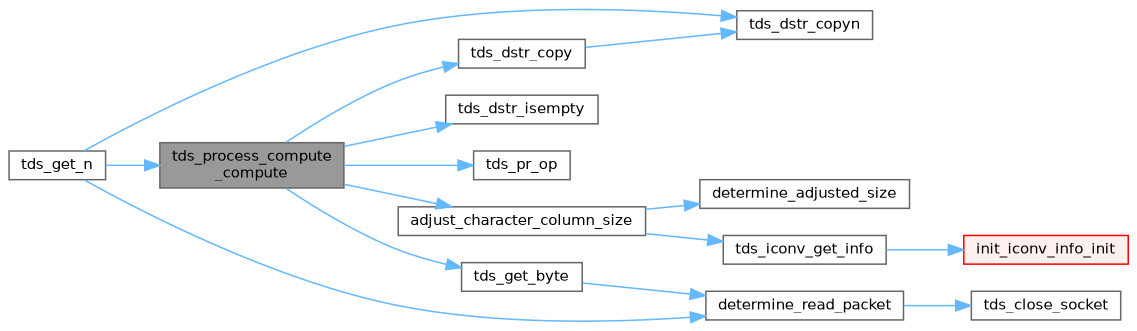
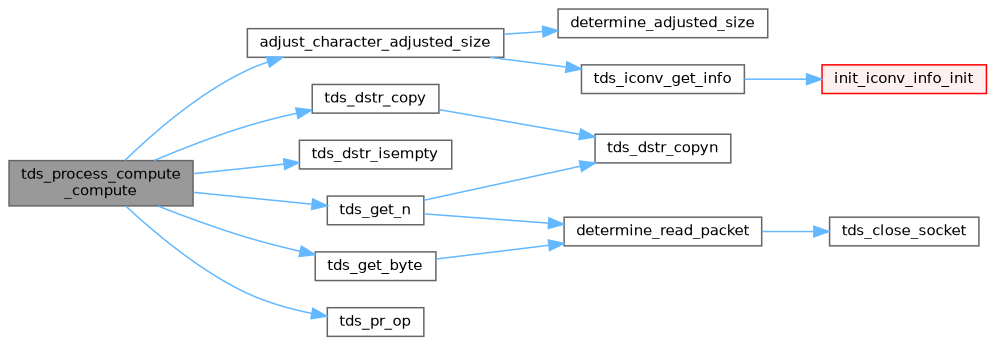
(125, 165) -> (253, 198)
(522, 221) -> (376, 43)
